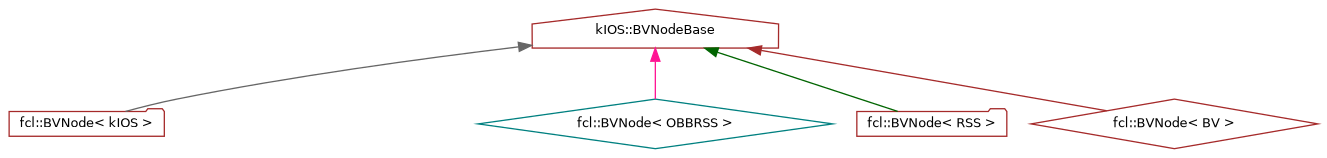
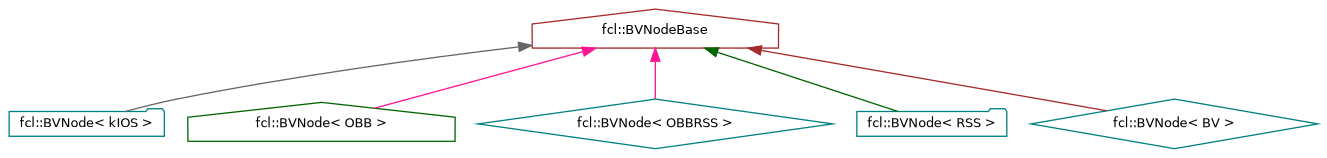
(655, 31) -> (655, 31)
(87, 124) -> (87, 124)
none -> (321, 124)
(932, 124) -> (932, 124)
(1174, 124) -> (1174, 124)
